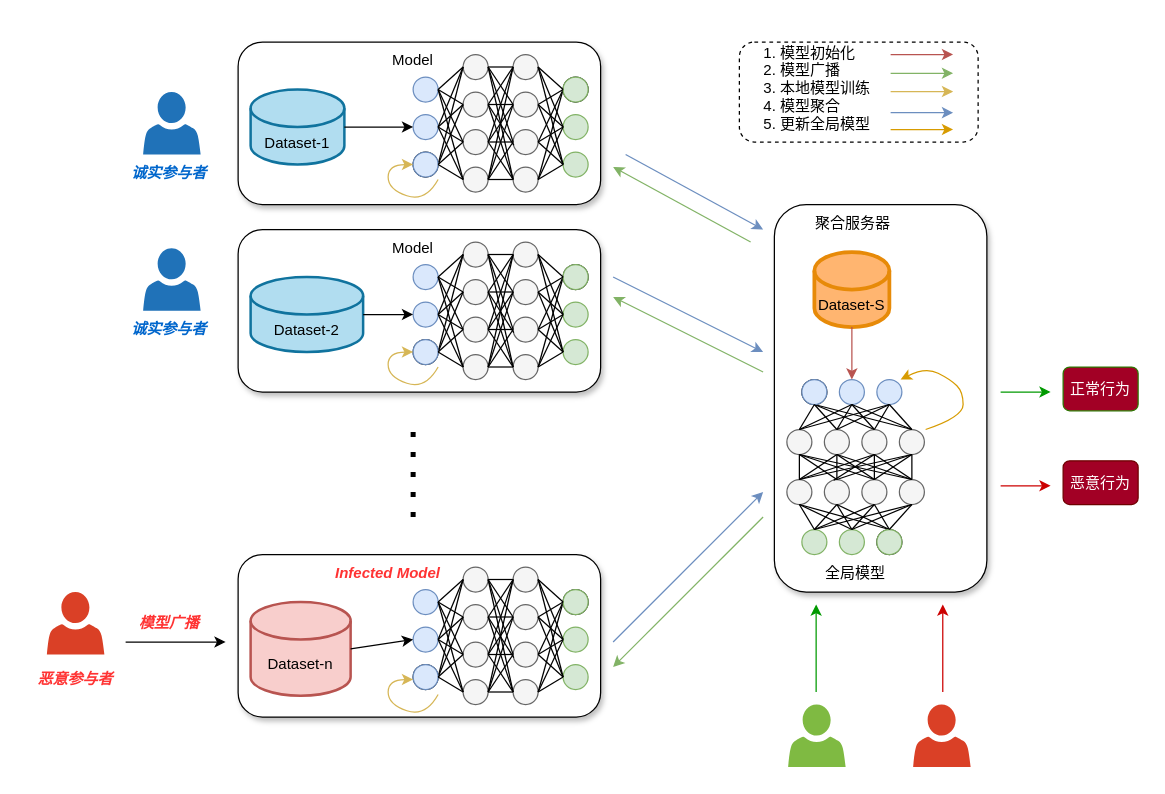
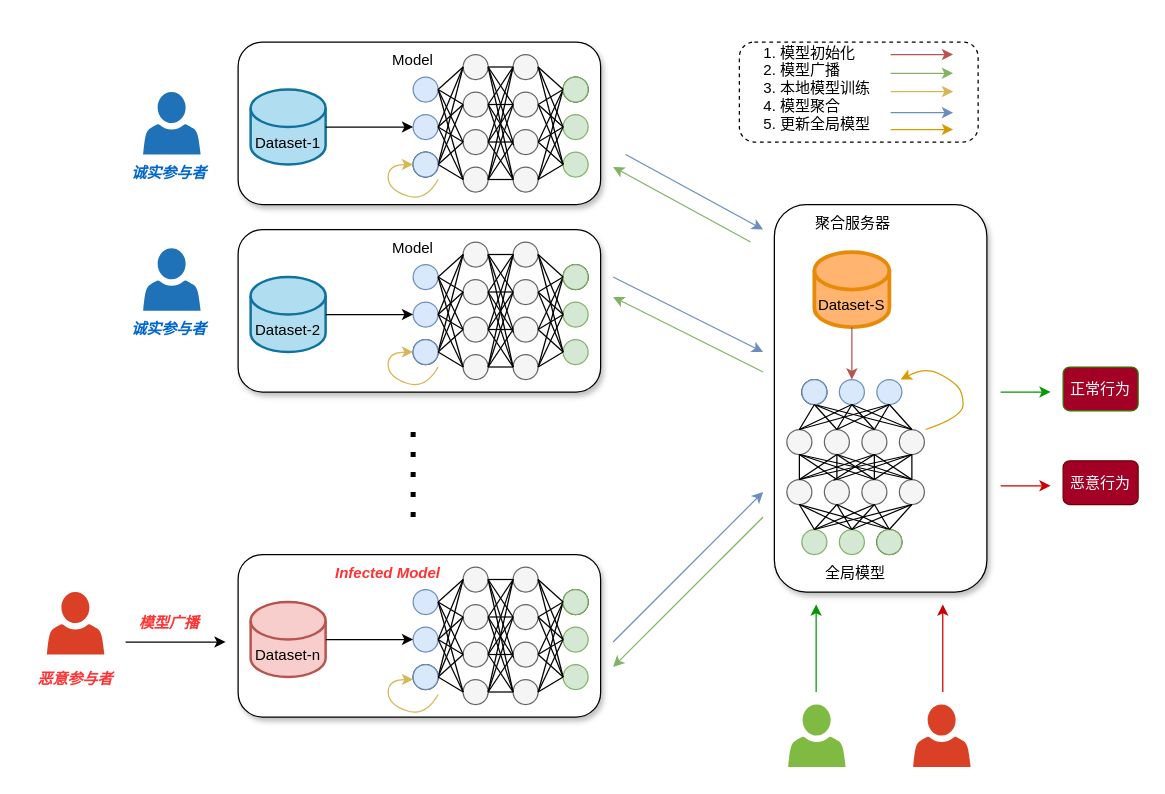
(298, 127) -> (288, 127)
(307, 314) -> (288, 314)
(301, 649) -> (288, 639)
